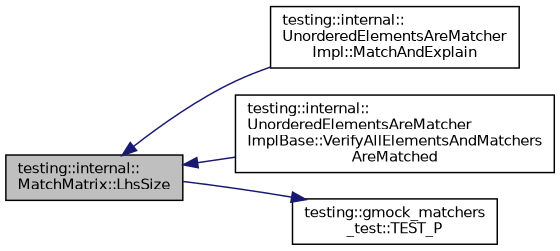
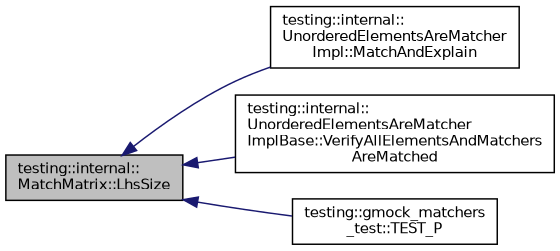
(237, 189) -> (245, 210)
